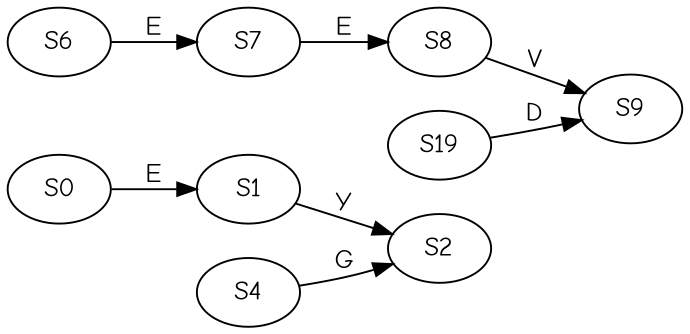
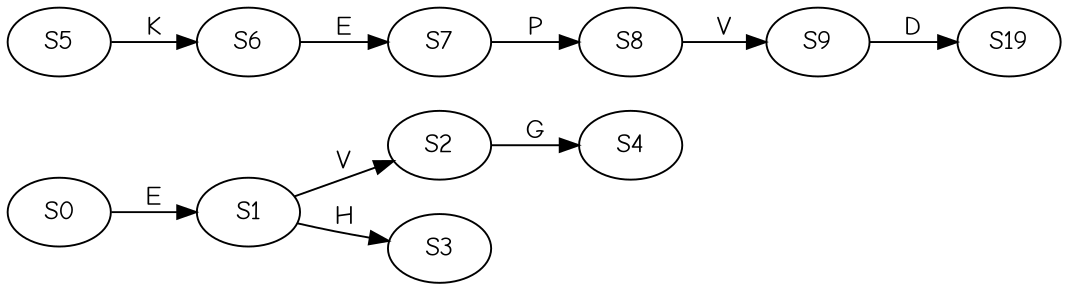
(344, 28) -> (535, 28)
none -> (59, 42)
(527, 131) -> (904, 42)
(344, 204) -> (344, 161)
none -> (440, 248)
(337, 279) -> (525, 145)
